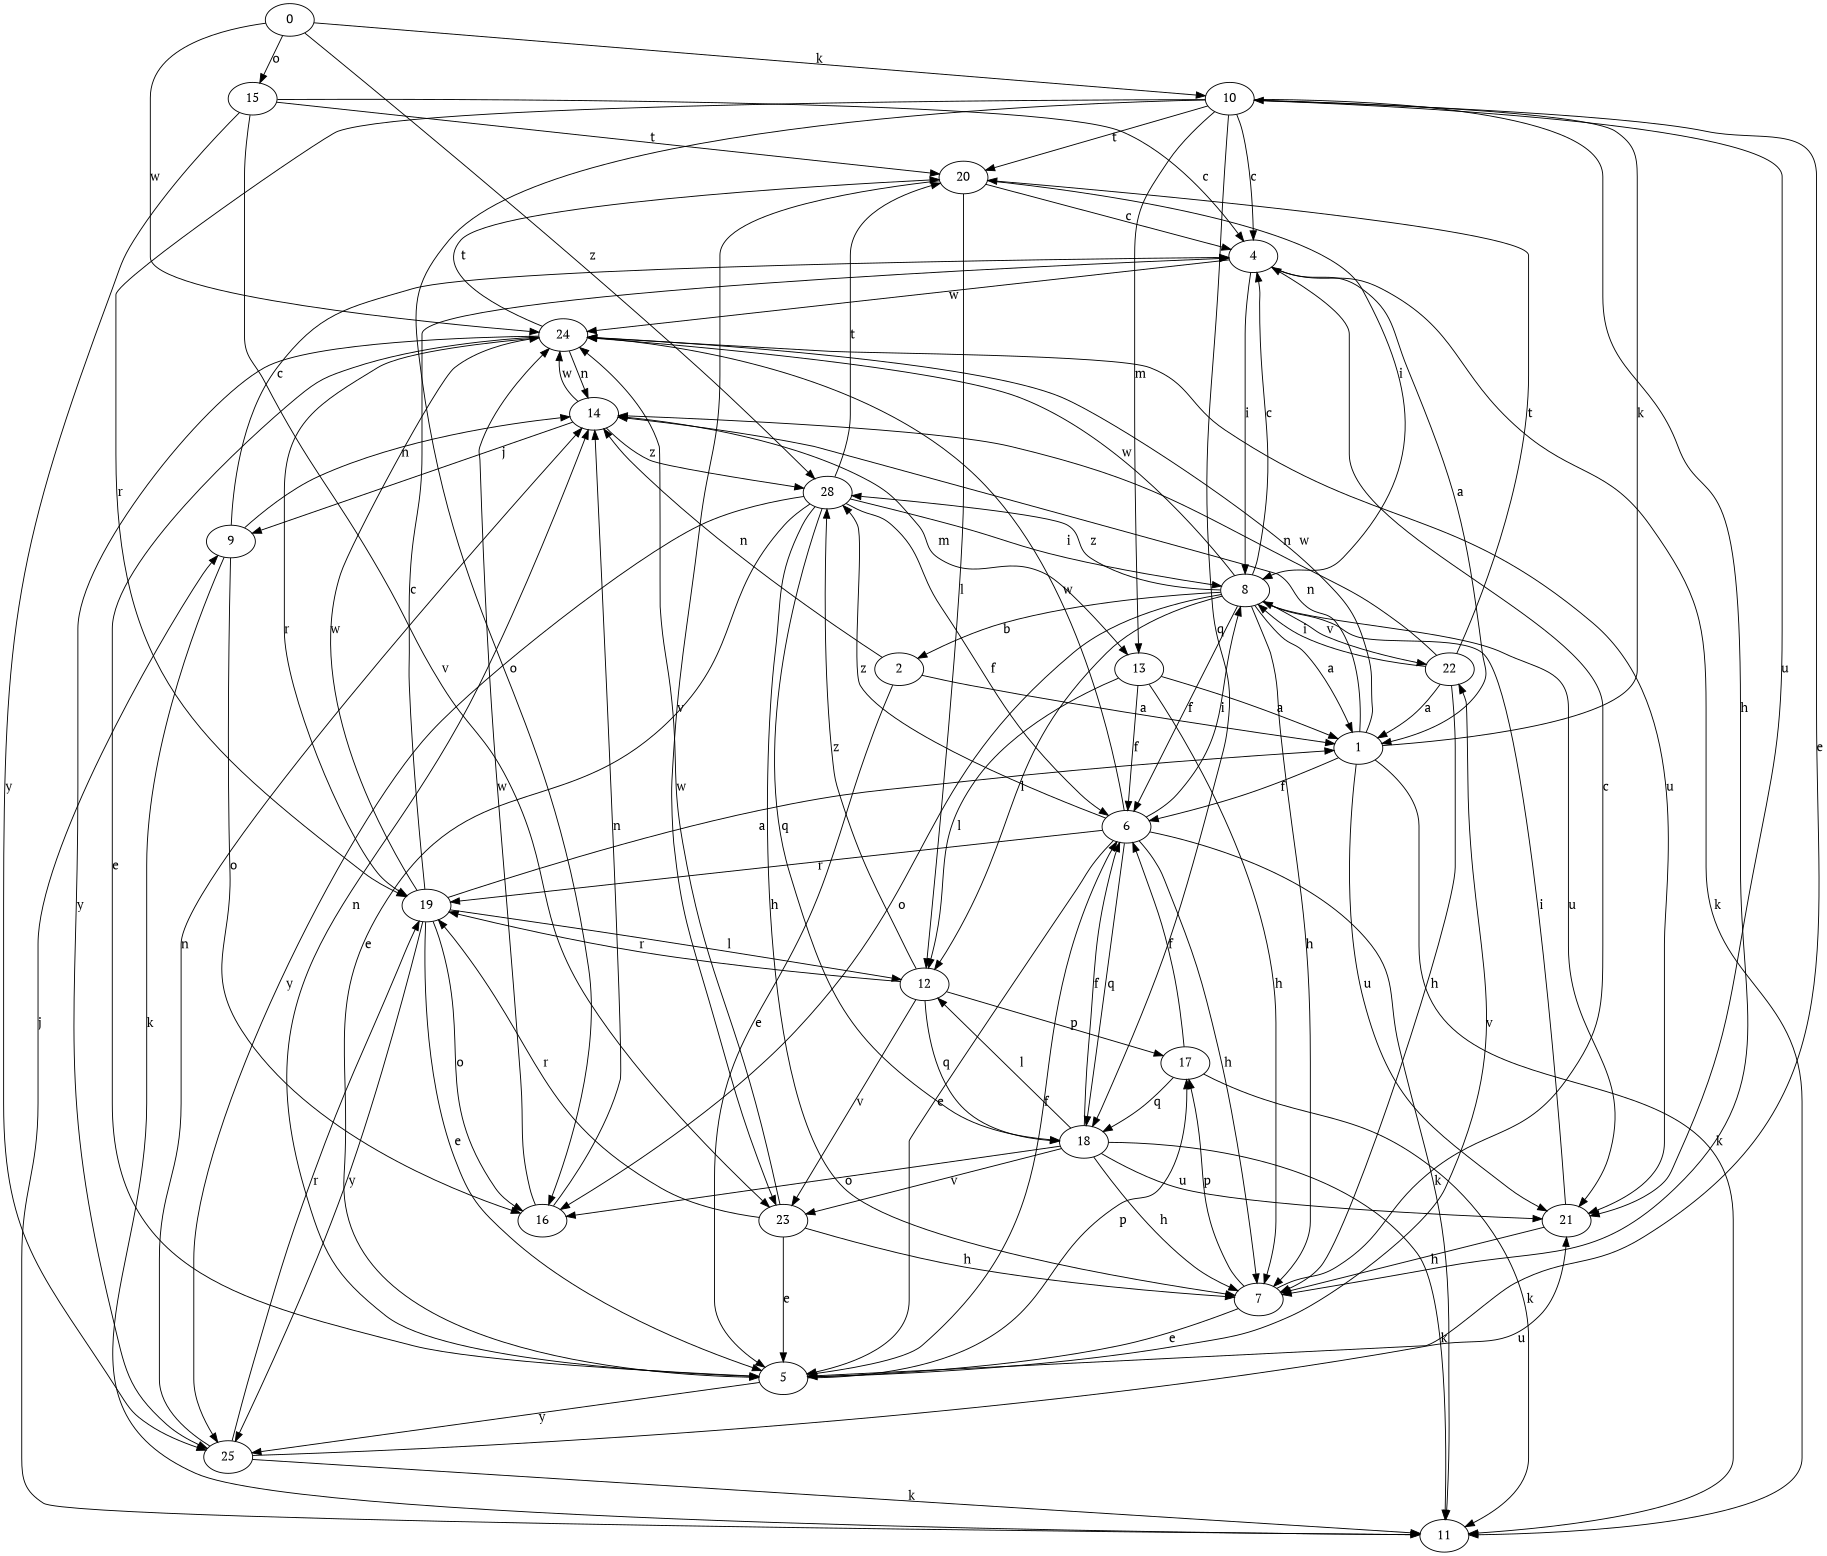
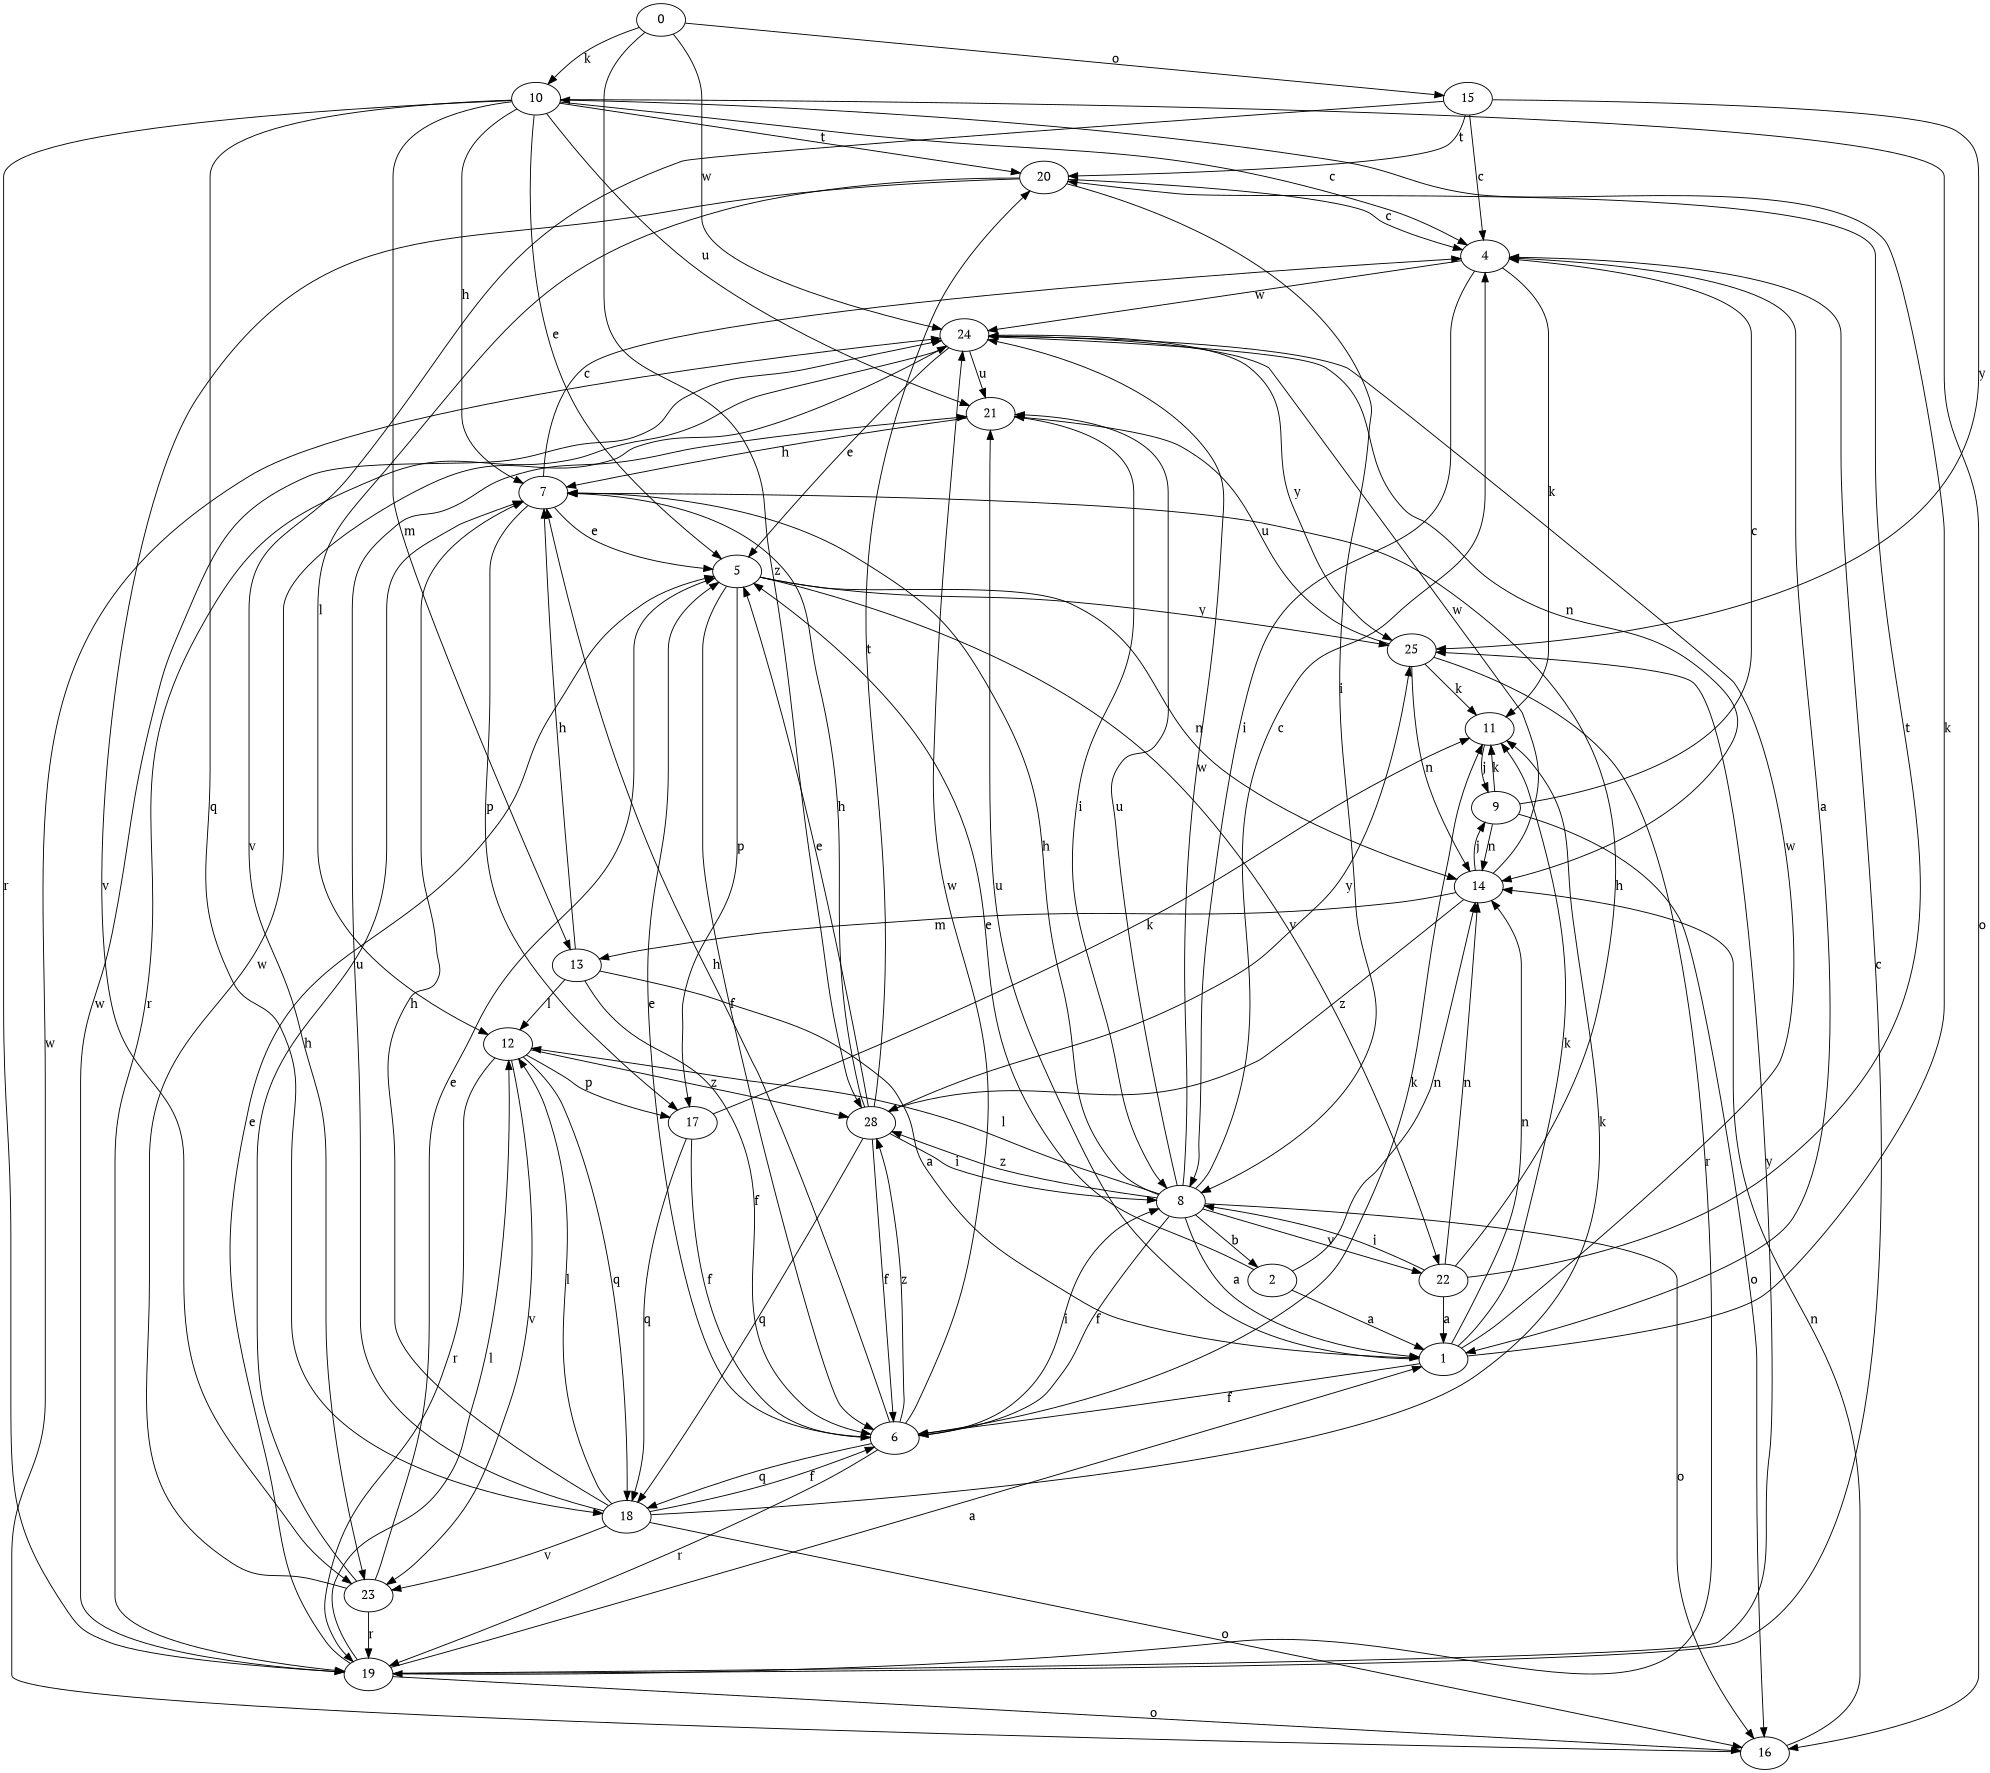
(625, 203) -> none
